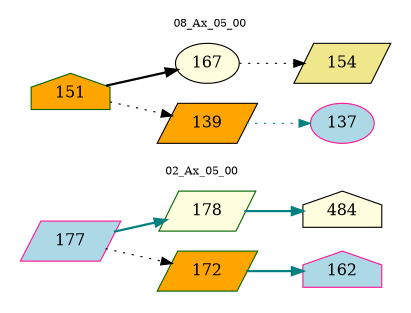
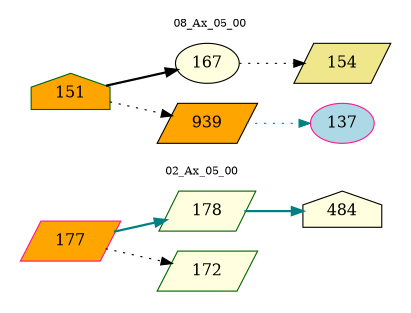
(207, 123) -> (207, 123)
(71, 241) -> (71, 241)
(207, 271) -> (207, 271)
(342, 271) -> none
